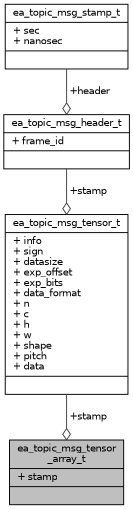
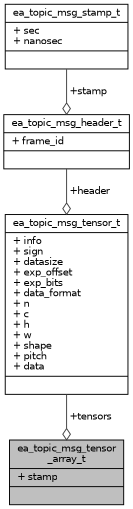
(88, 92) -> (87, 92)
(87, 192) -> (88, 192)
(87, 417) -> (89, 417)
